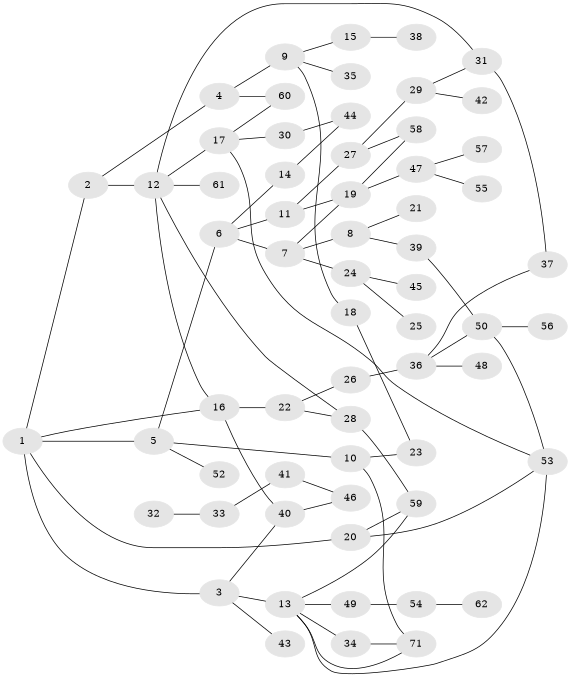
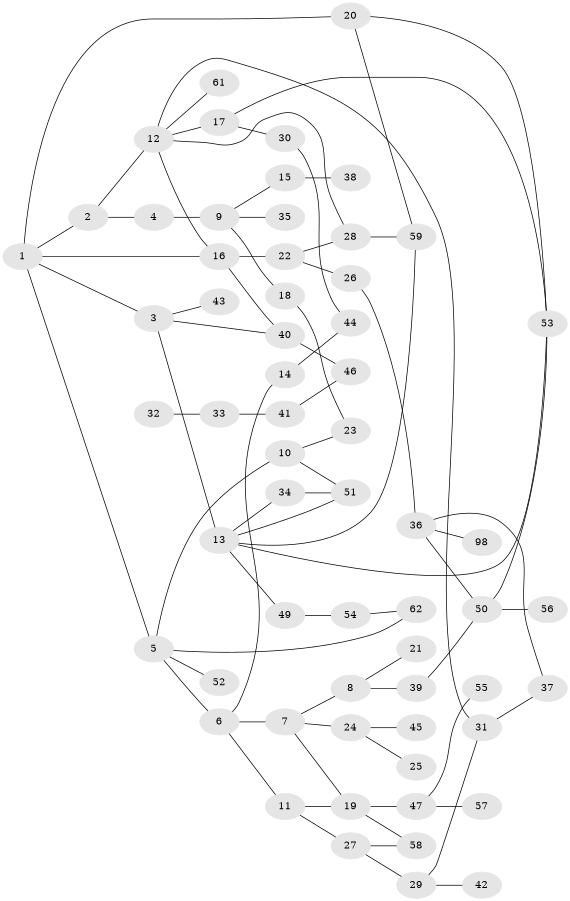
(285, 96) -> none
(482, 366) -> (482, 542)
(416, 644) -> (351, 493)
none -> (291, 649)
